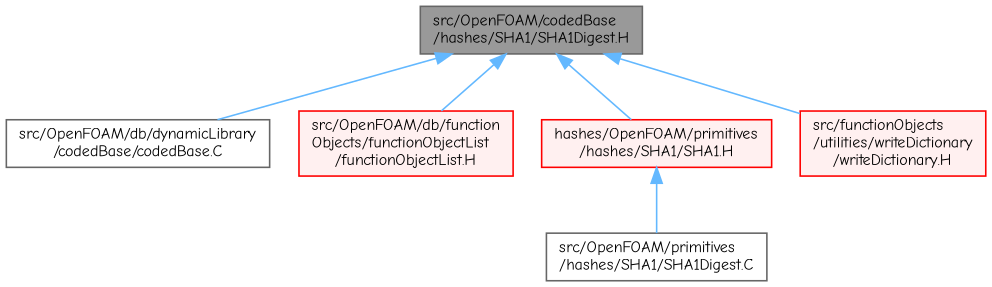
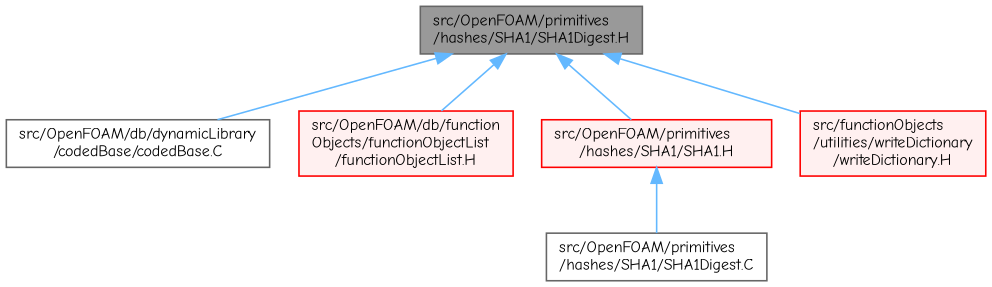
(531, 30) -> (531, 30)
(657, 144) -> (657, 144)
